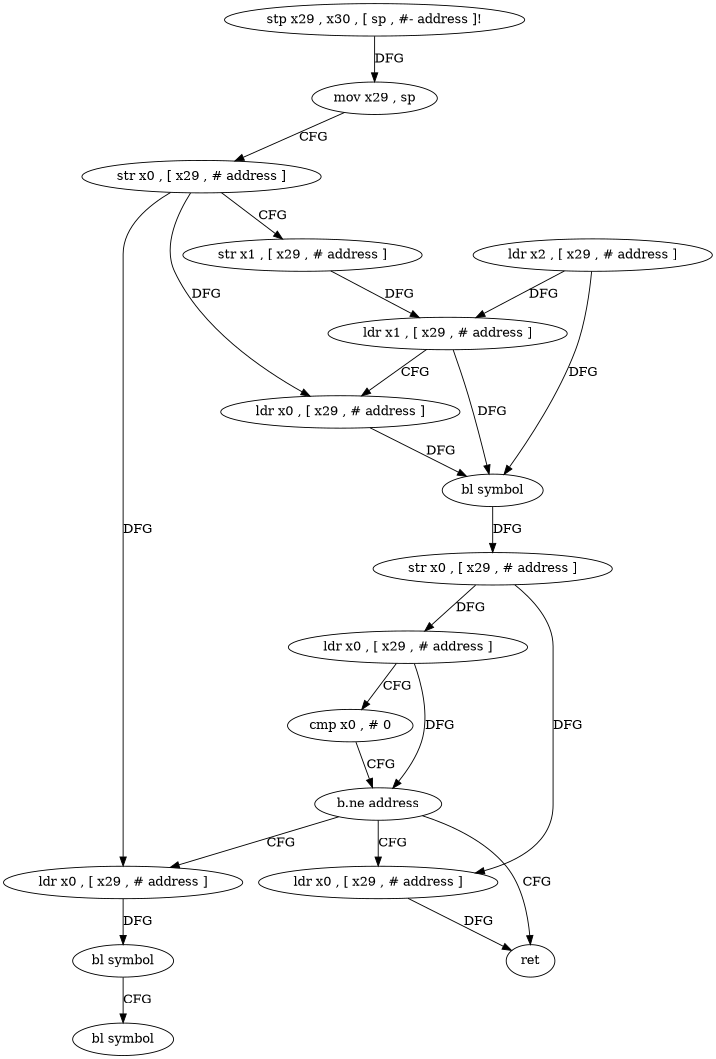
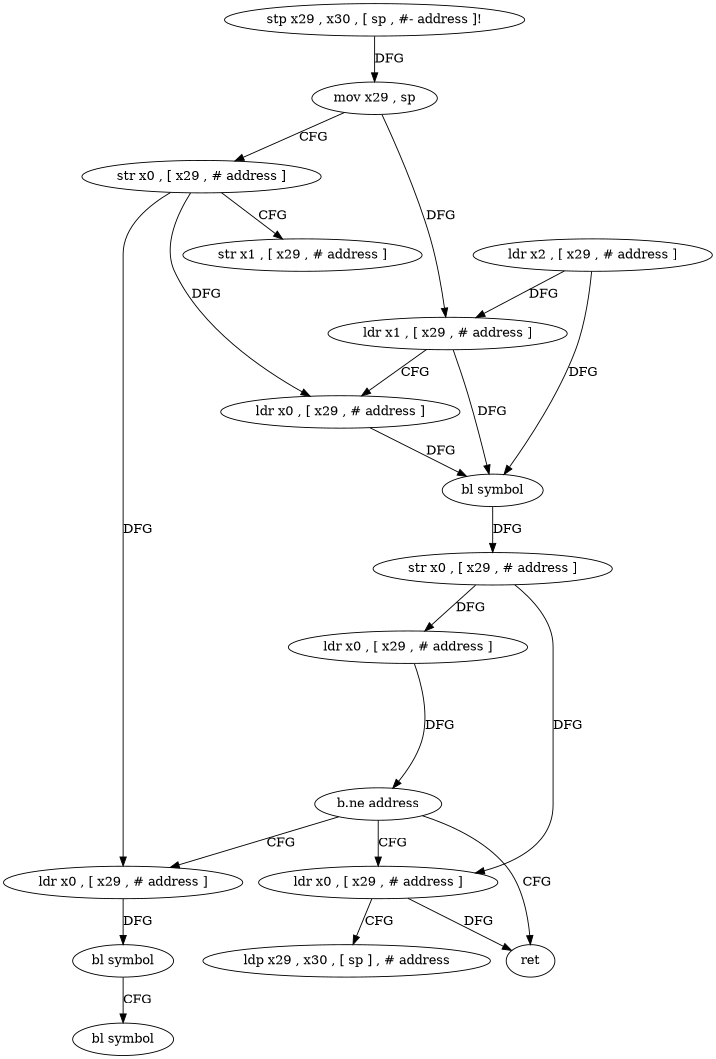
(371, 292) -> (421, 209)
(350, 726) -> none
none -> (347, 961)
